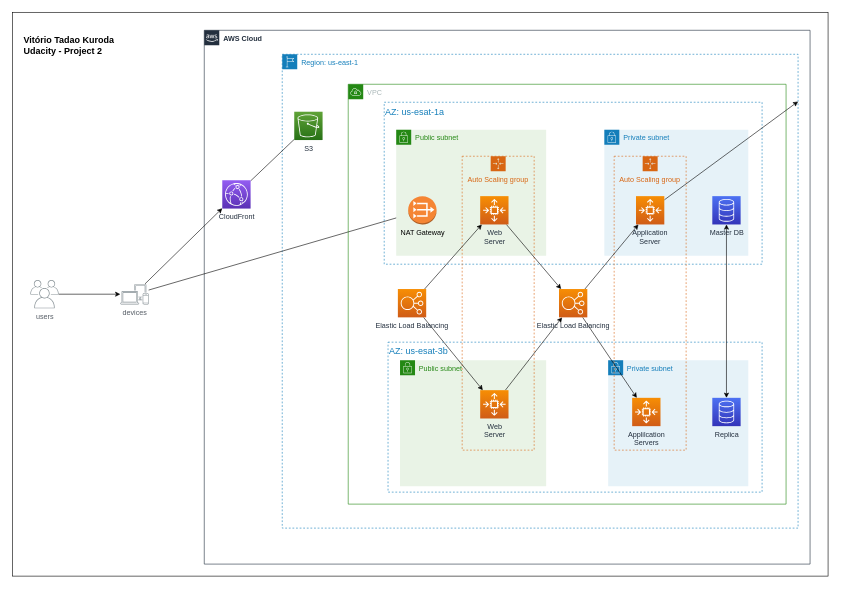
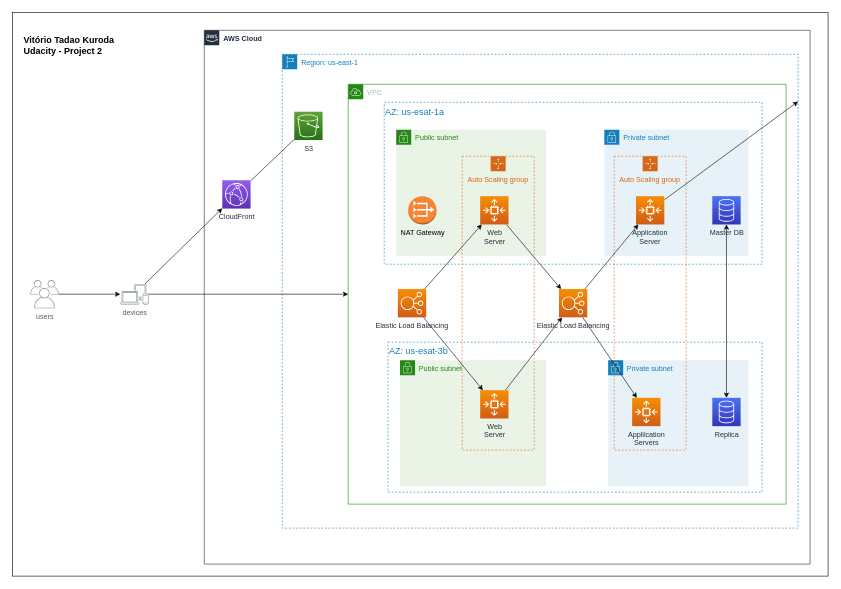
(273, 254) -> (342, 294)
